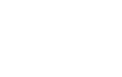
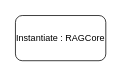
none -> (60, 38)
